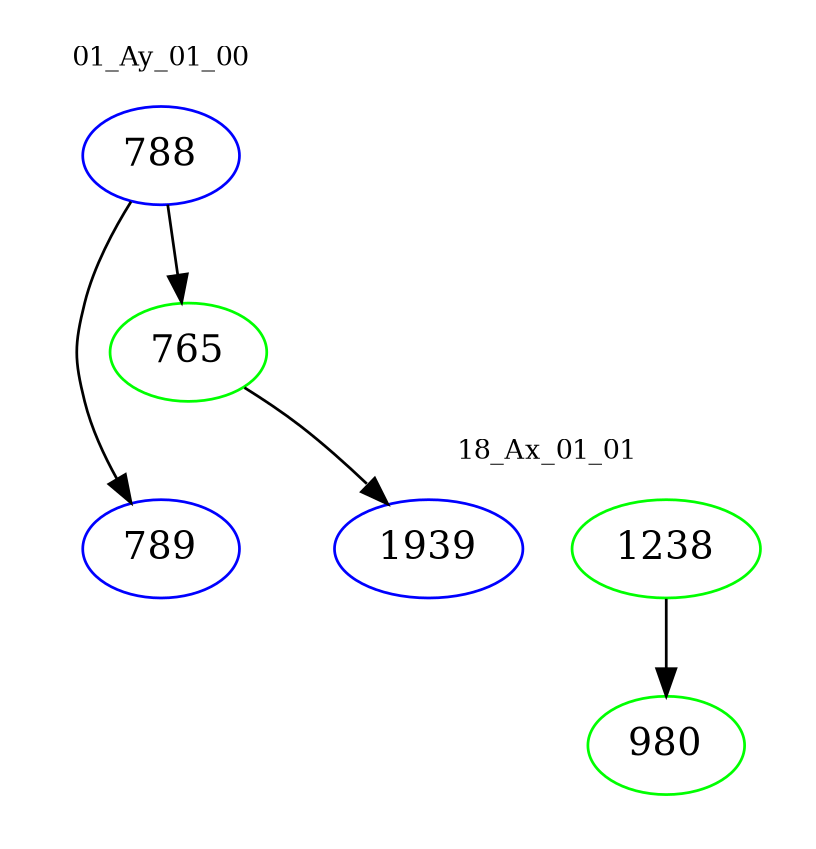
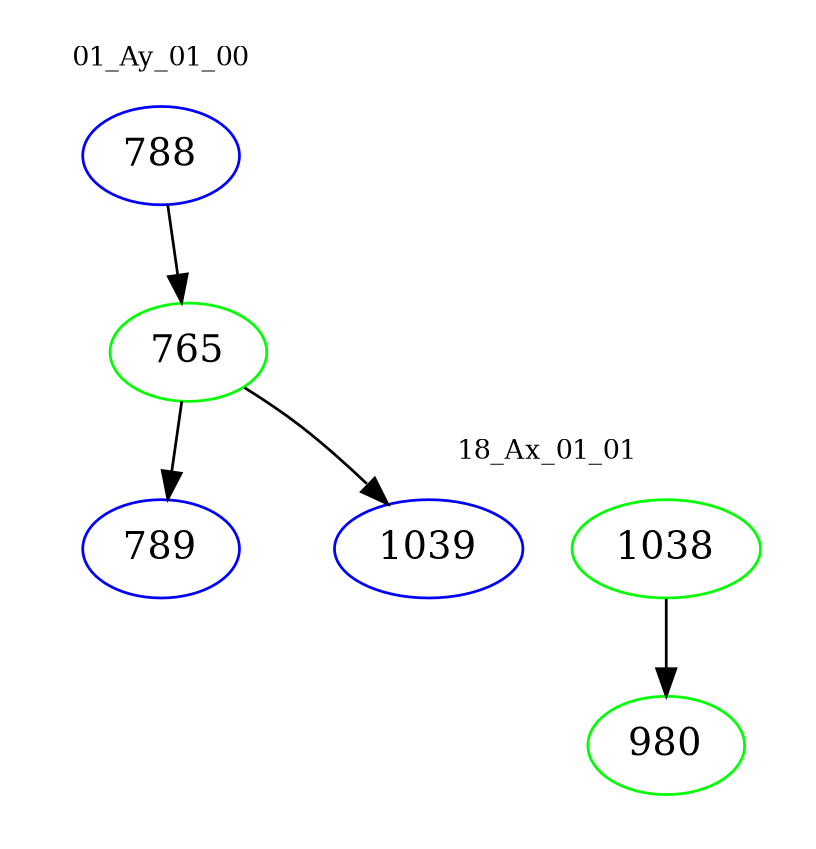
(78, 338) -> (177, 436)
(429, 549) -> (429, 549)
(666, 549) -> (666, 549)
